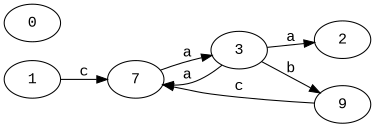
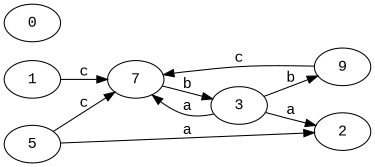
(187, 53) -> (187, 84)
none -> (32, 144)
